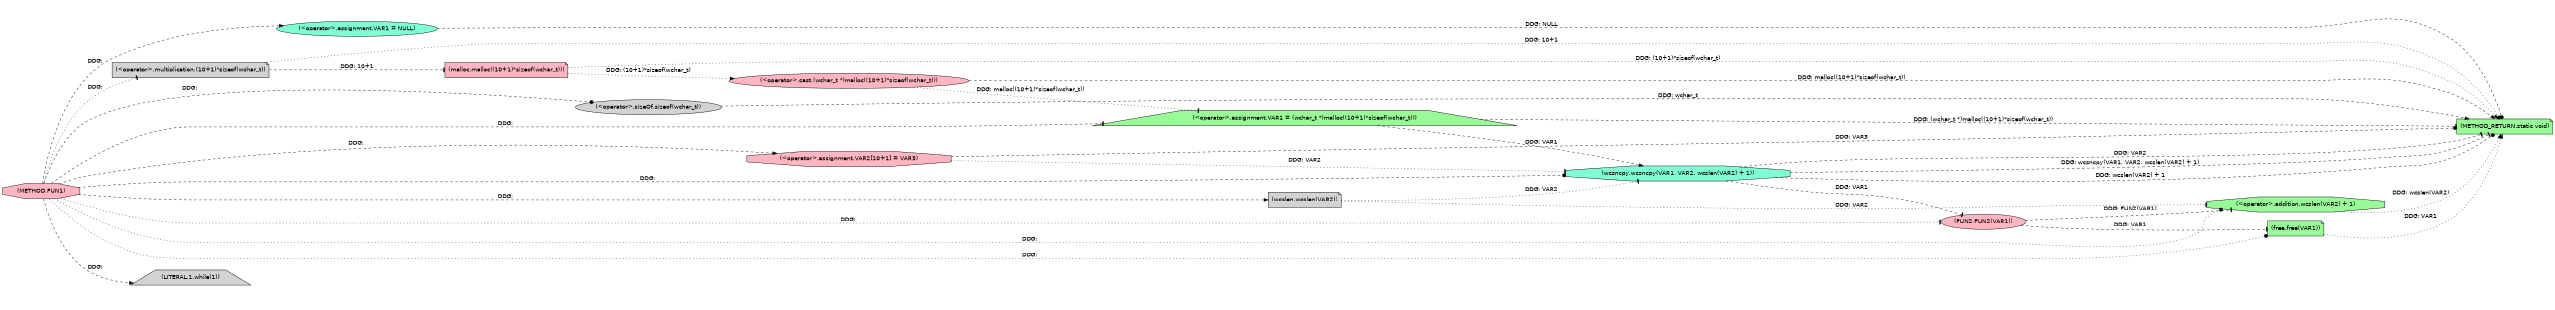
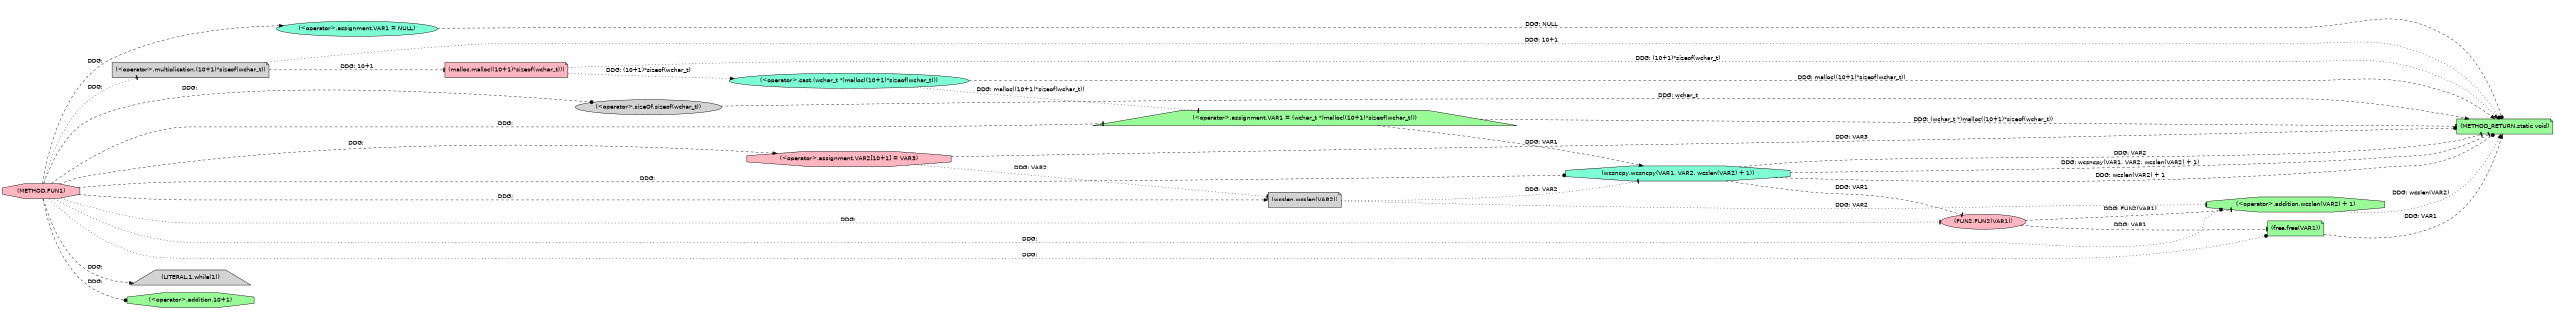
(849, 81) -> (849, 81)
(1257, 166) -> (1064, 178)
(2436, 226) -> (2436, 226)
none -> (191, 300)
